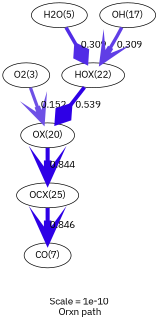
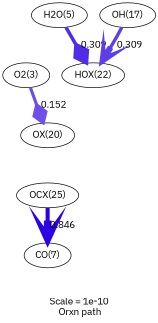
(78, 96) -> none
(34, 98) -> (34, 98)
(48, 155) -> none
